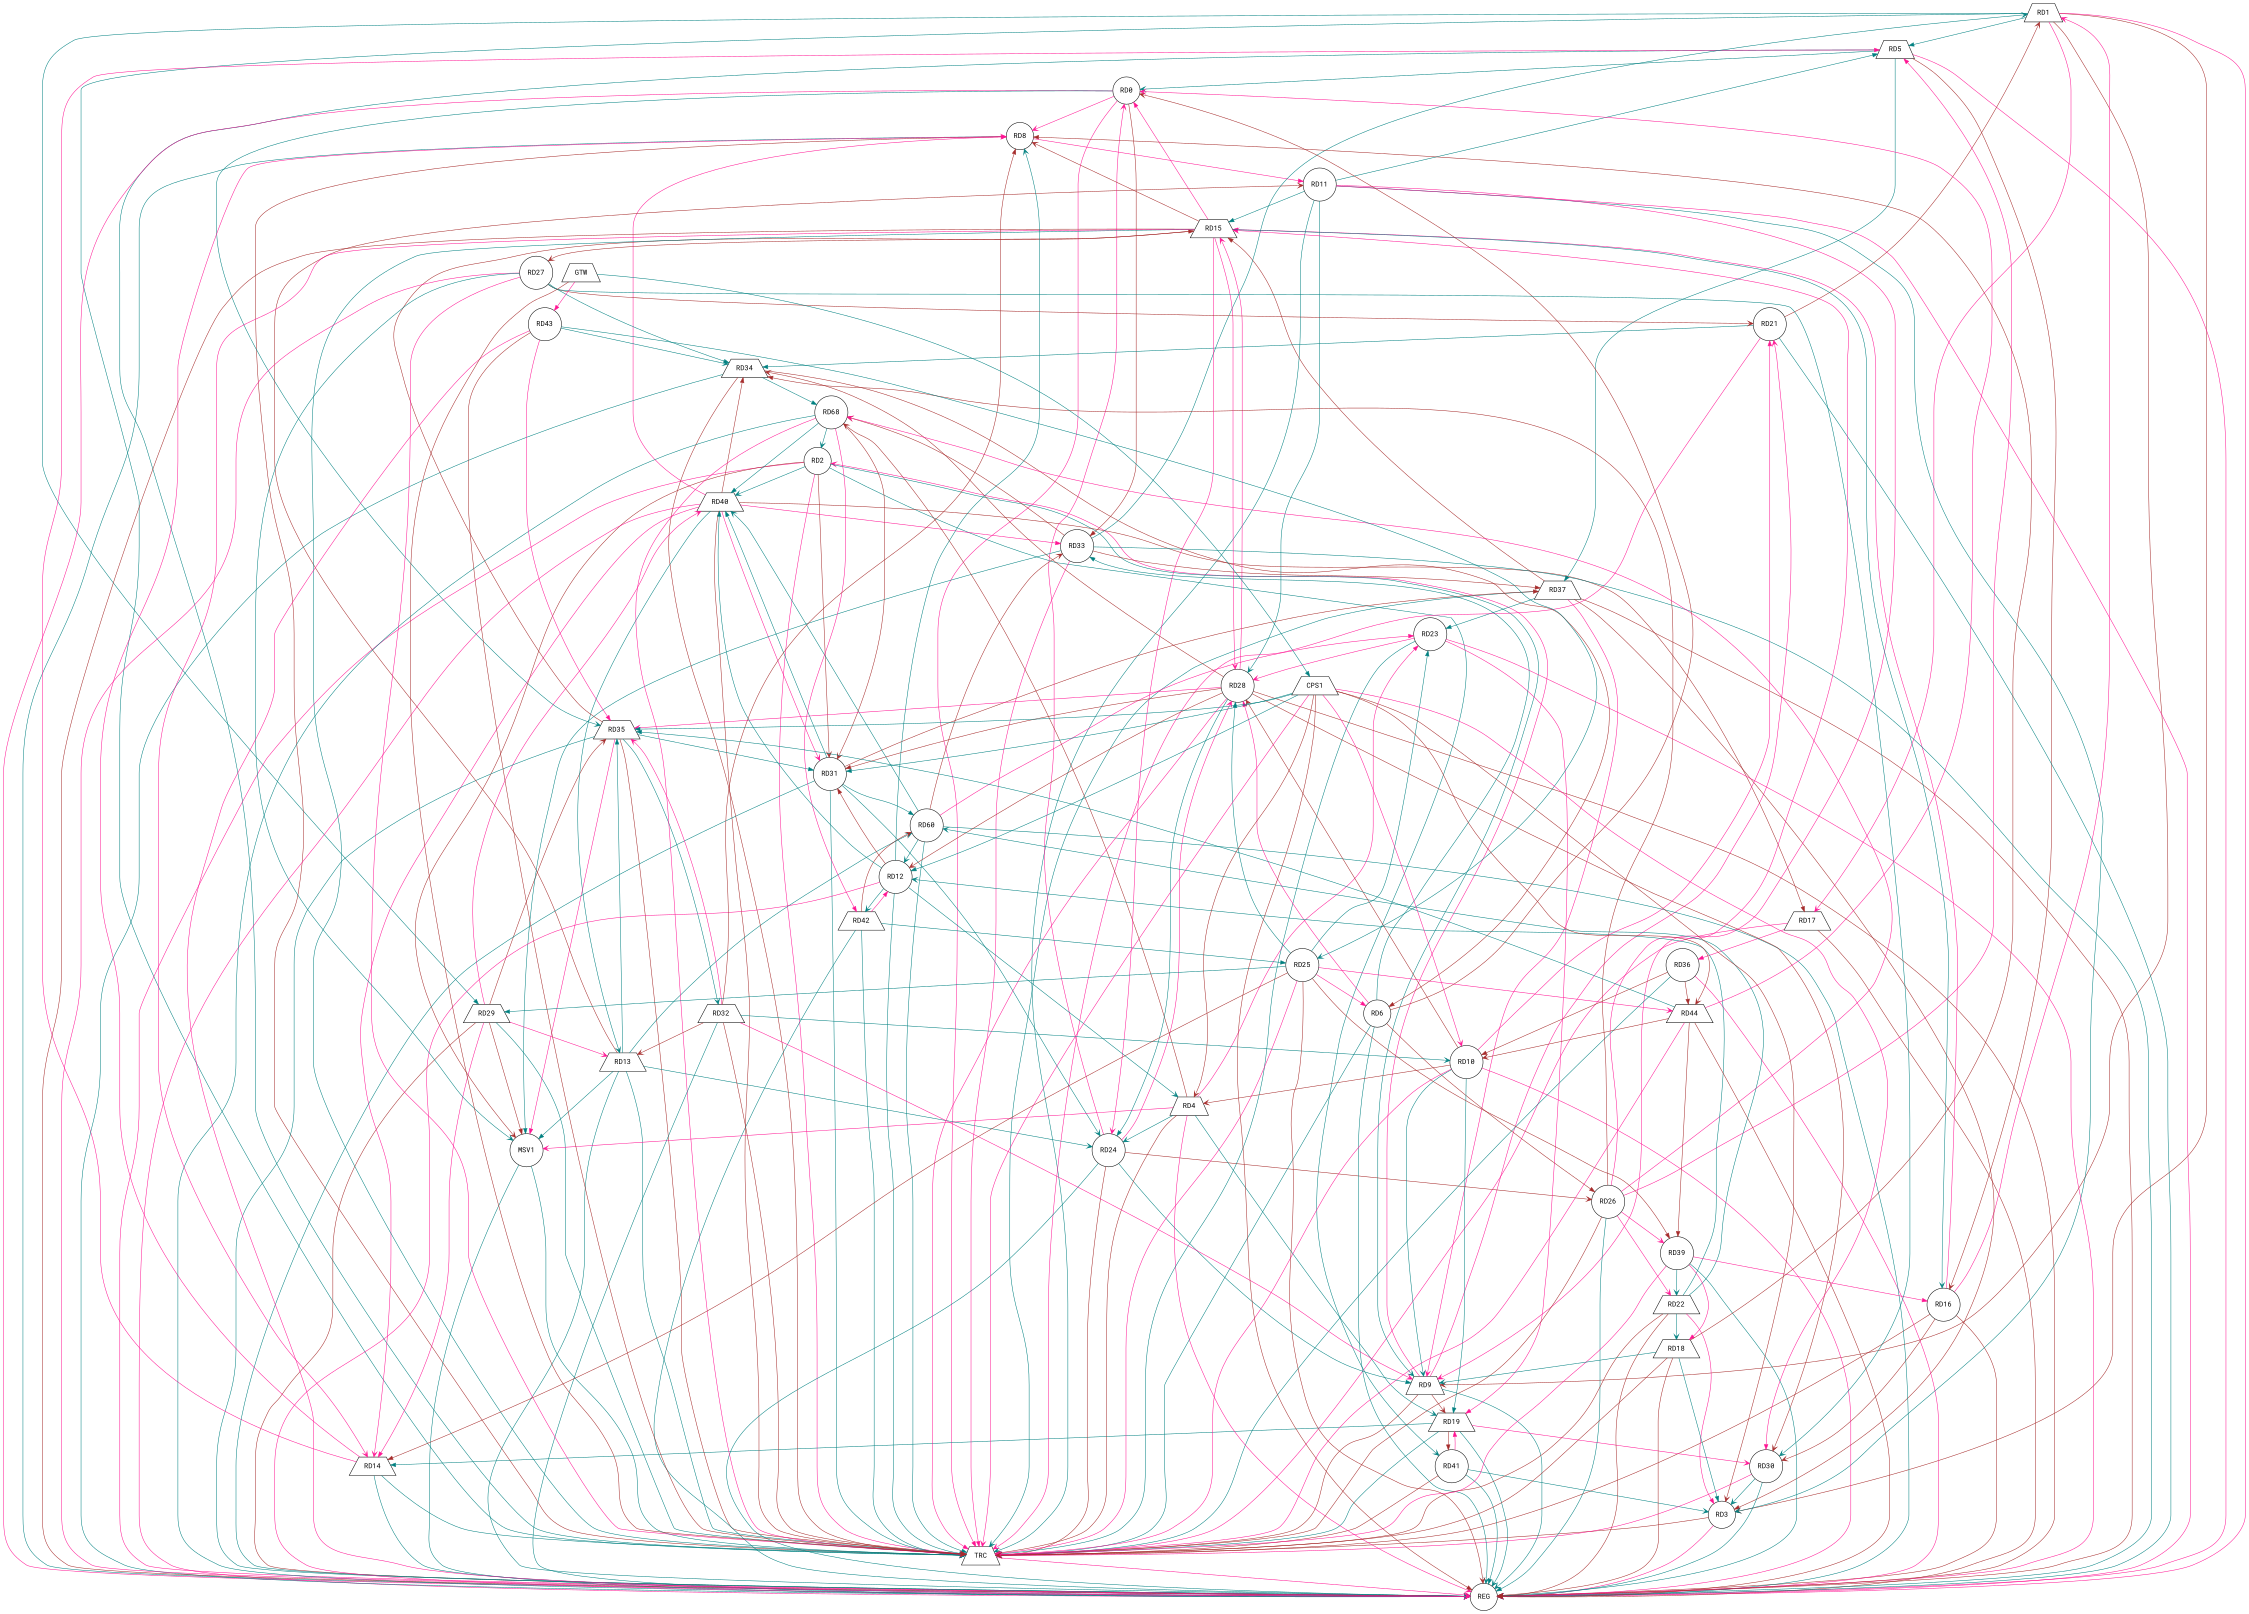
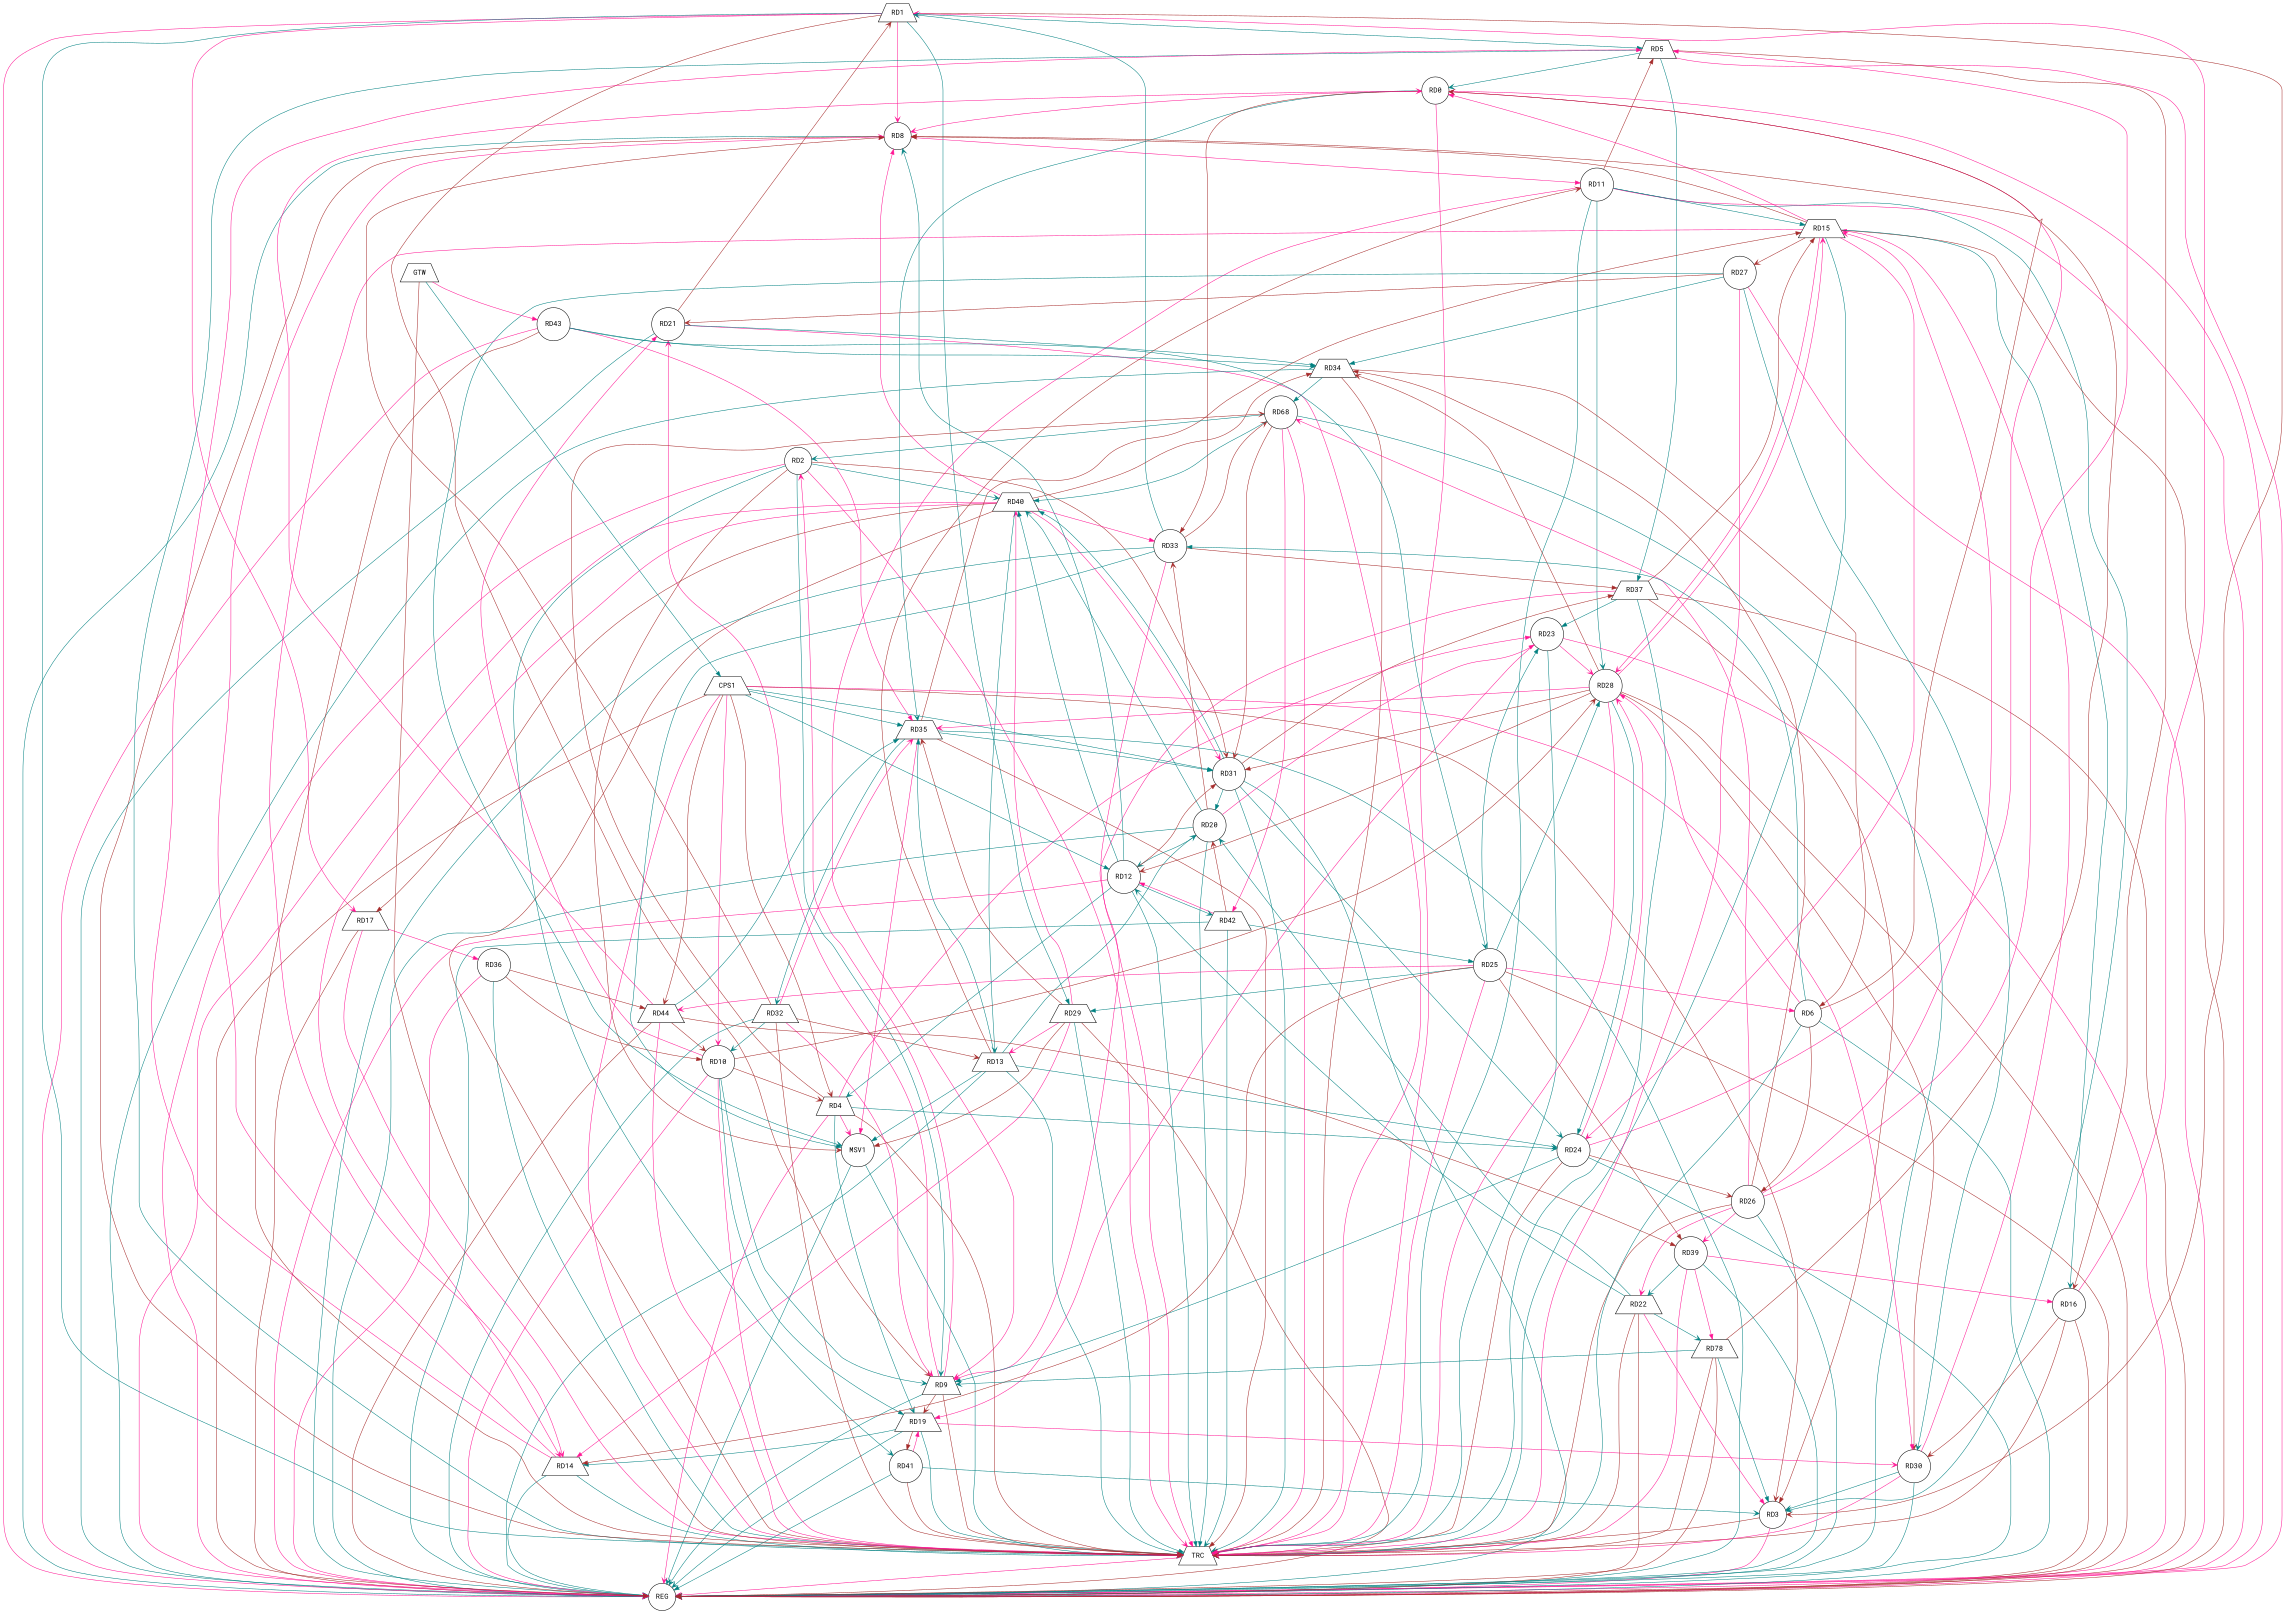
none -> (898, 72)
(1591, 121) -> (1627, 116)
(1876, 485) -> (2069, 812)
(927, 825) -> (1210, 825)
(1676, 1349) -> (1715, 1349)
